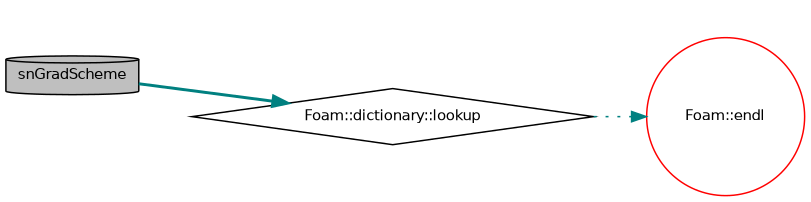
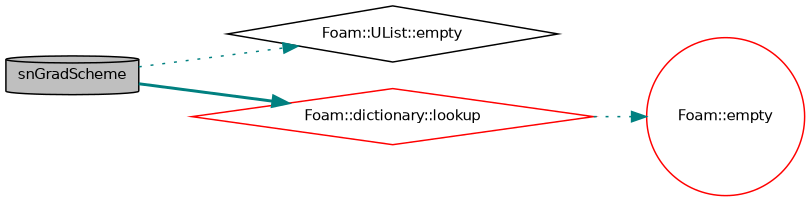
none -> (393, 34)
(393, 117) -> (393, 117)
(726, 117) -> (726, 117)
